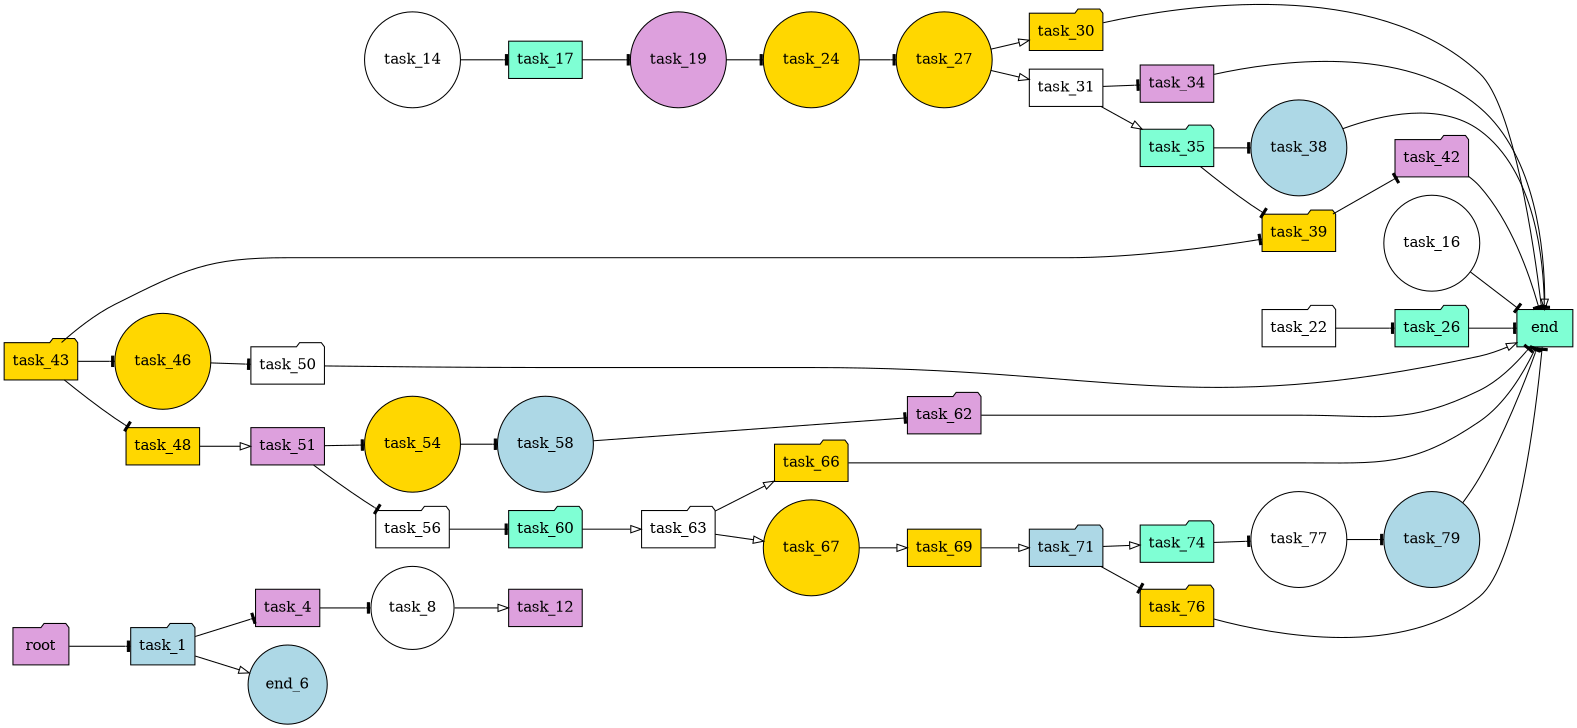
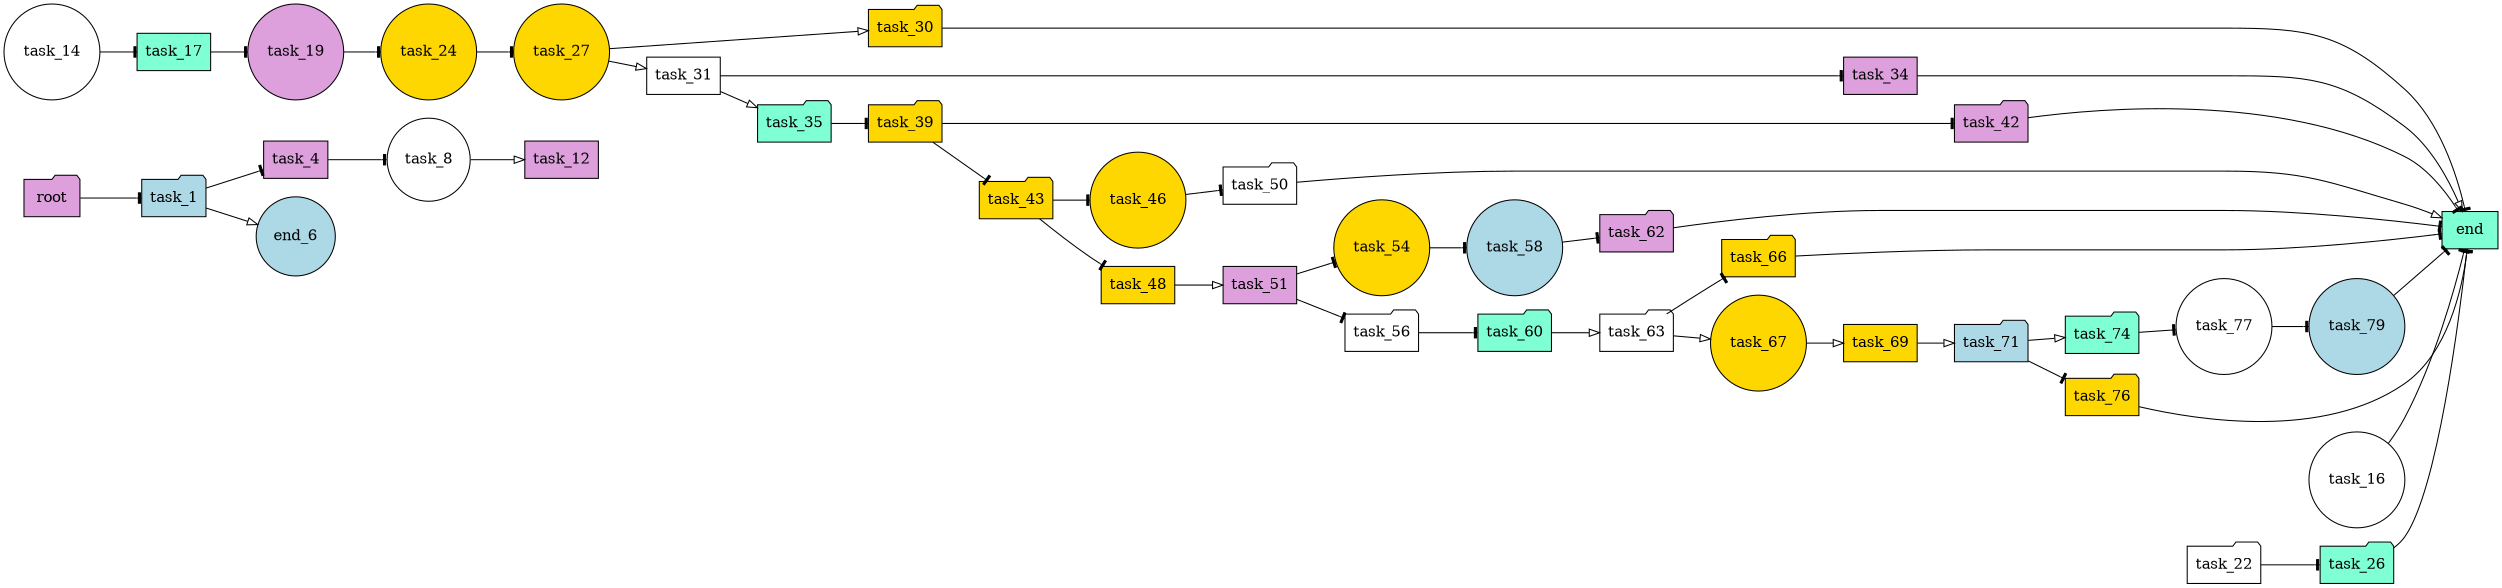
(1299, 148) -> none
(649, 258) -> (958, 160)
(740, 498) -> (1694, 297)
